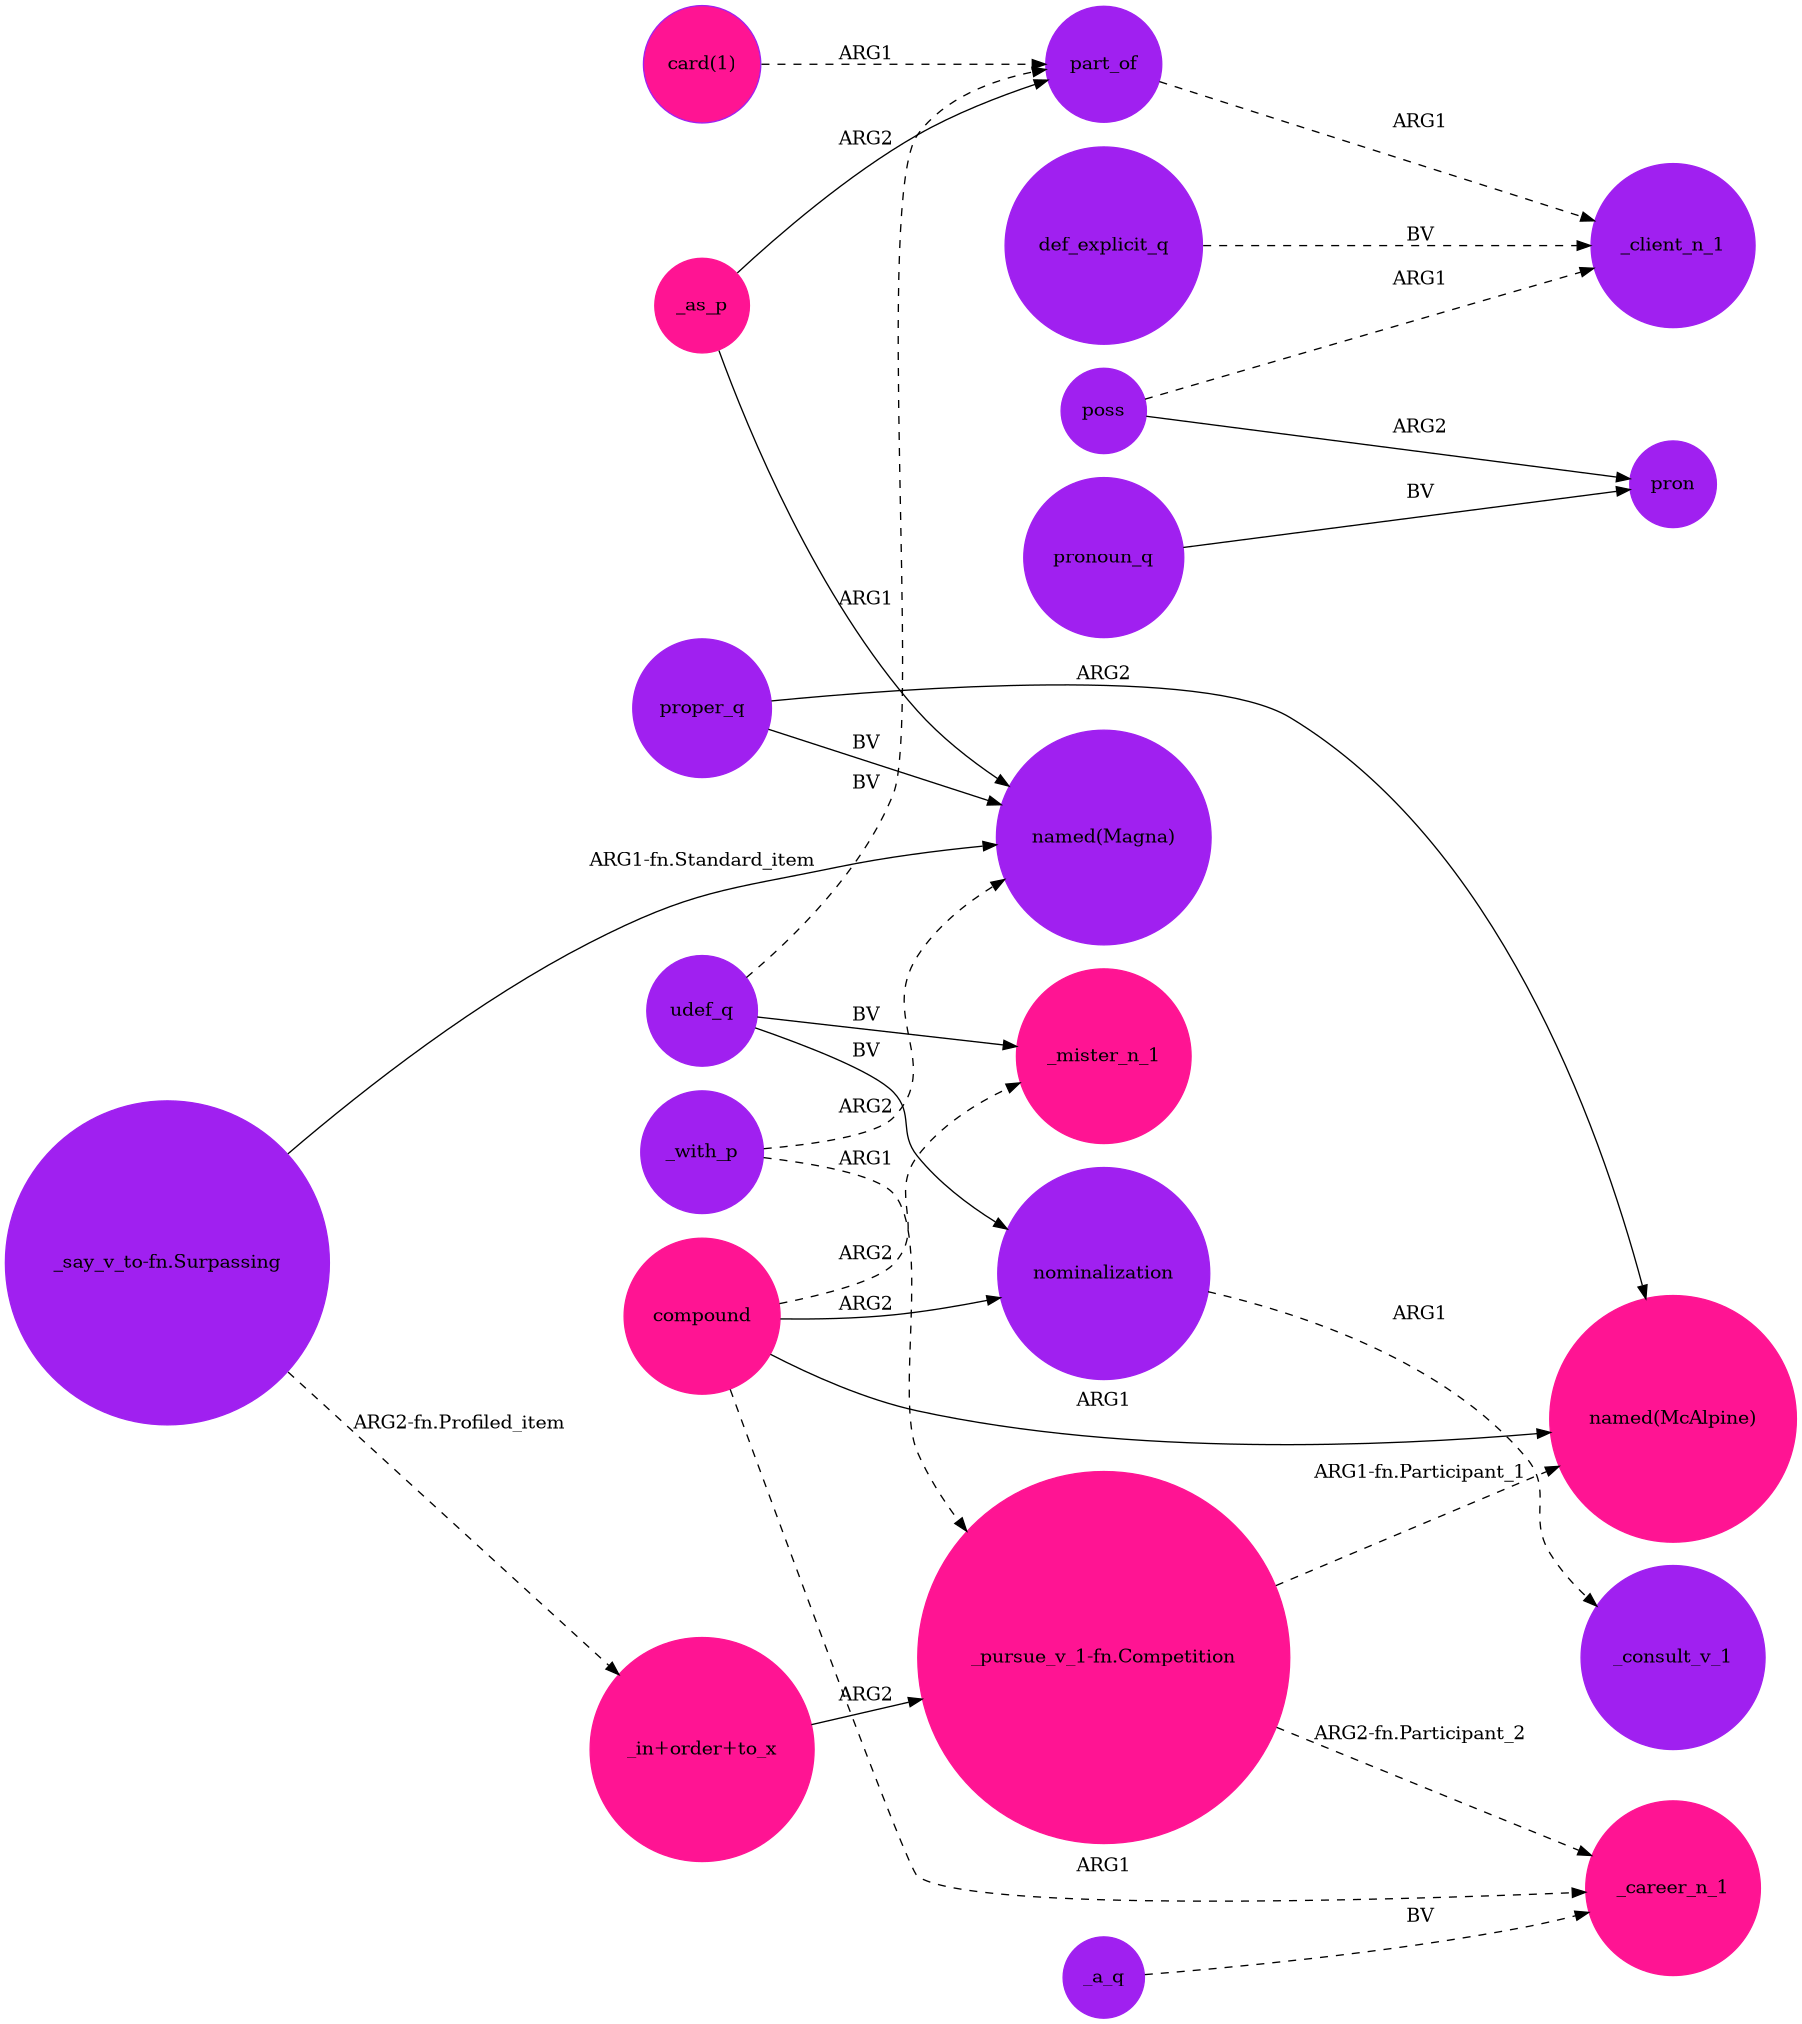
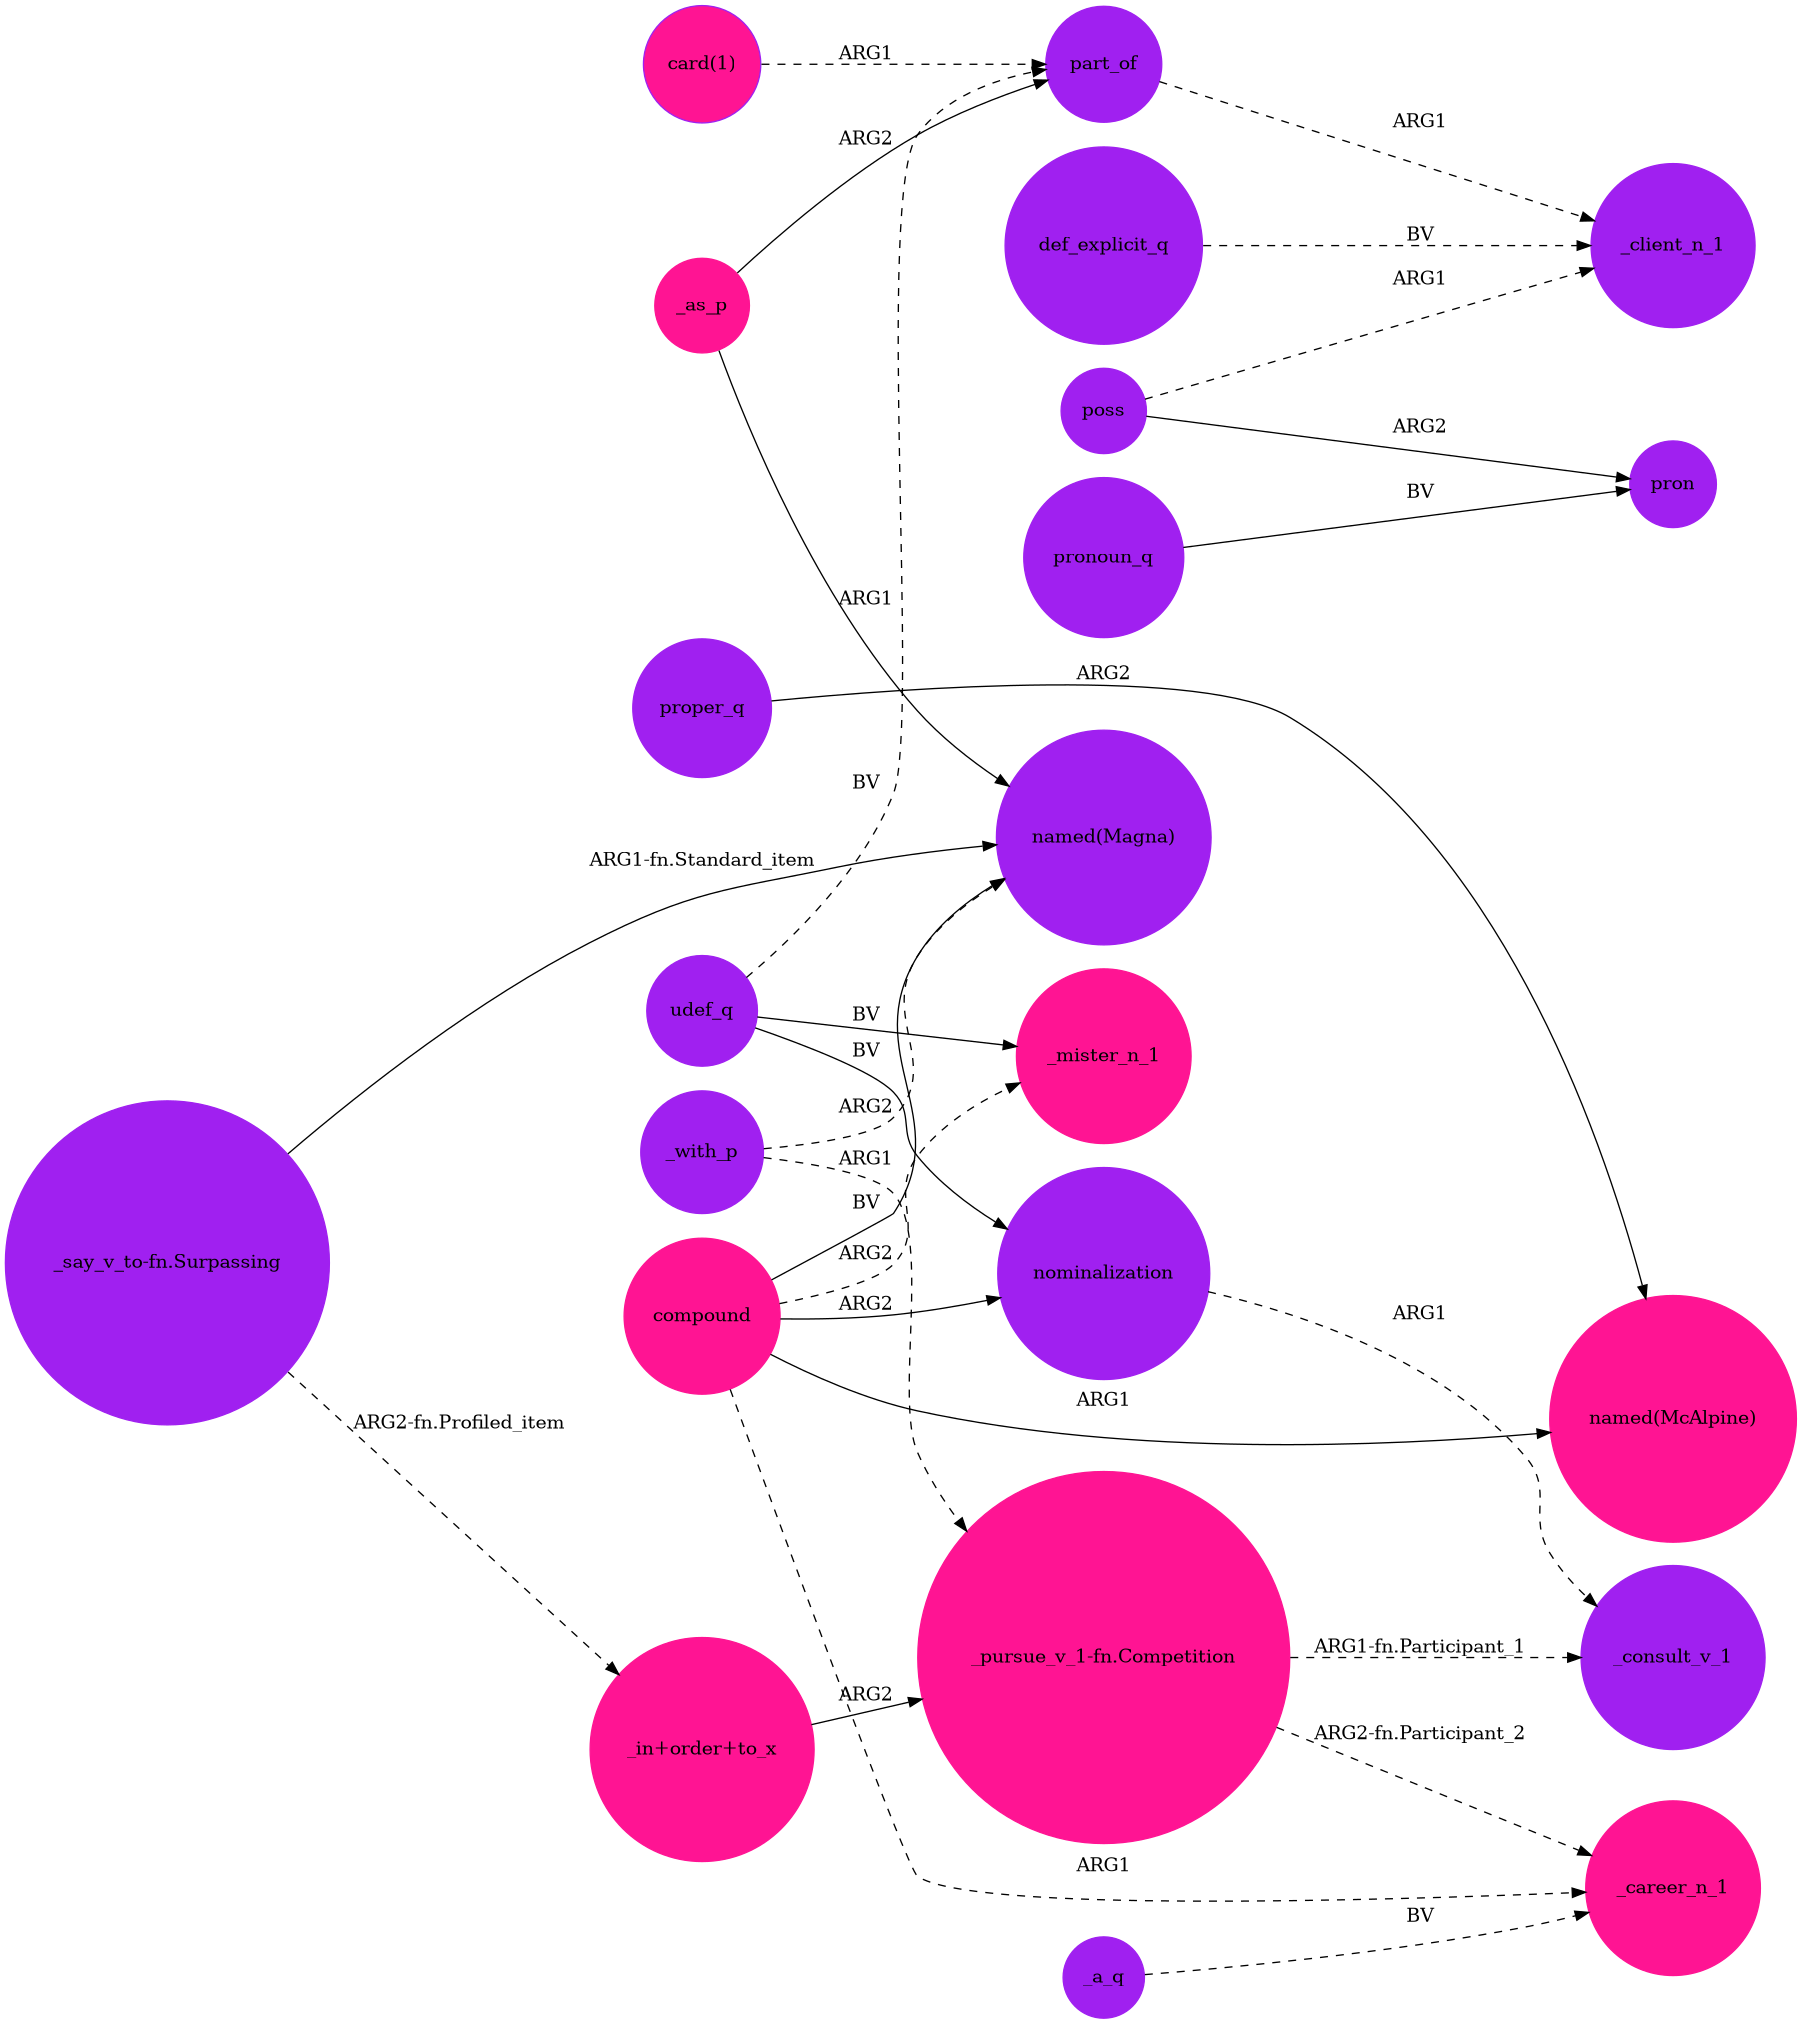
(878, 765) -> (902, 1065)
(1411, 1529) -> (1429, 1658)
